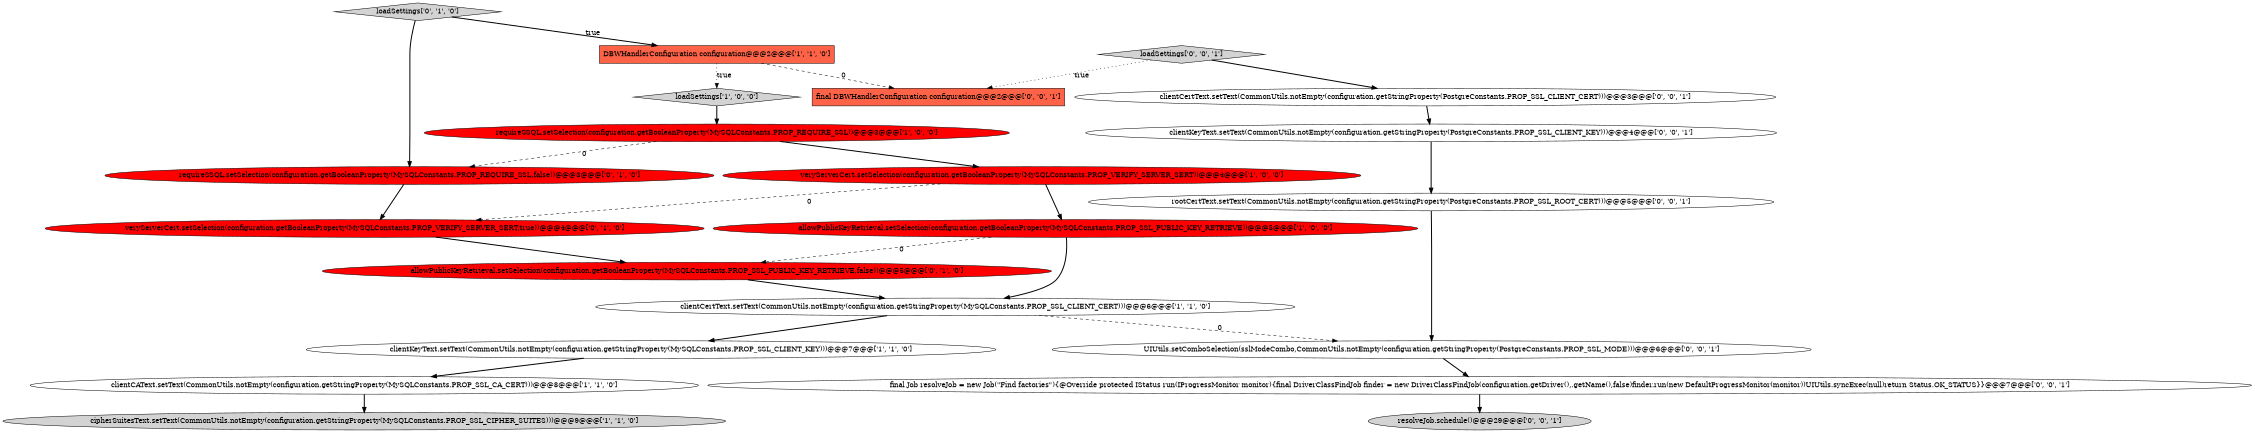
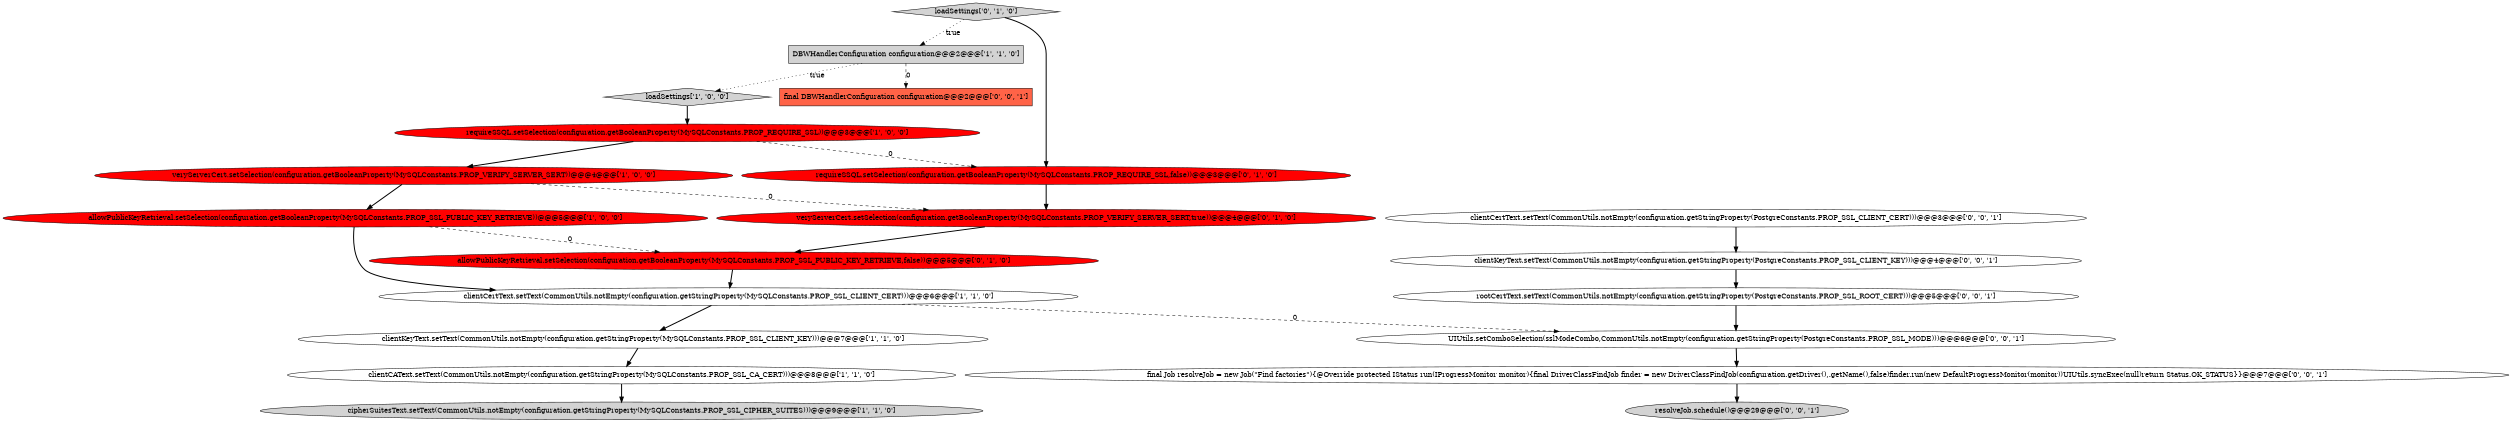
(552, 31) -> (944, 31)
(717, 54) -> (906, 54)
(1182, 54) -> none
